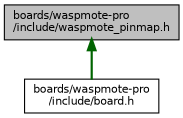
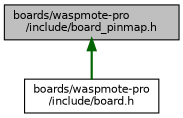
(92, 22) -> (92, 22)
